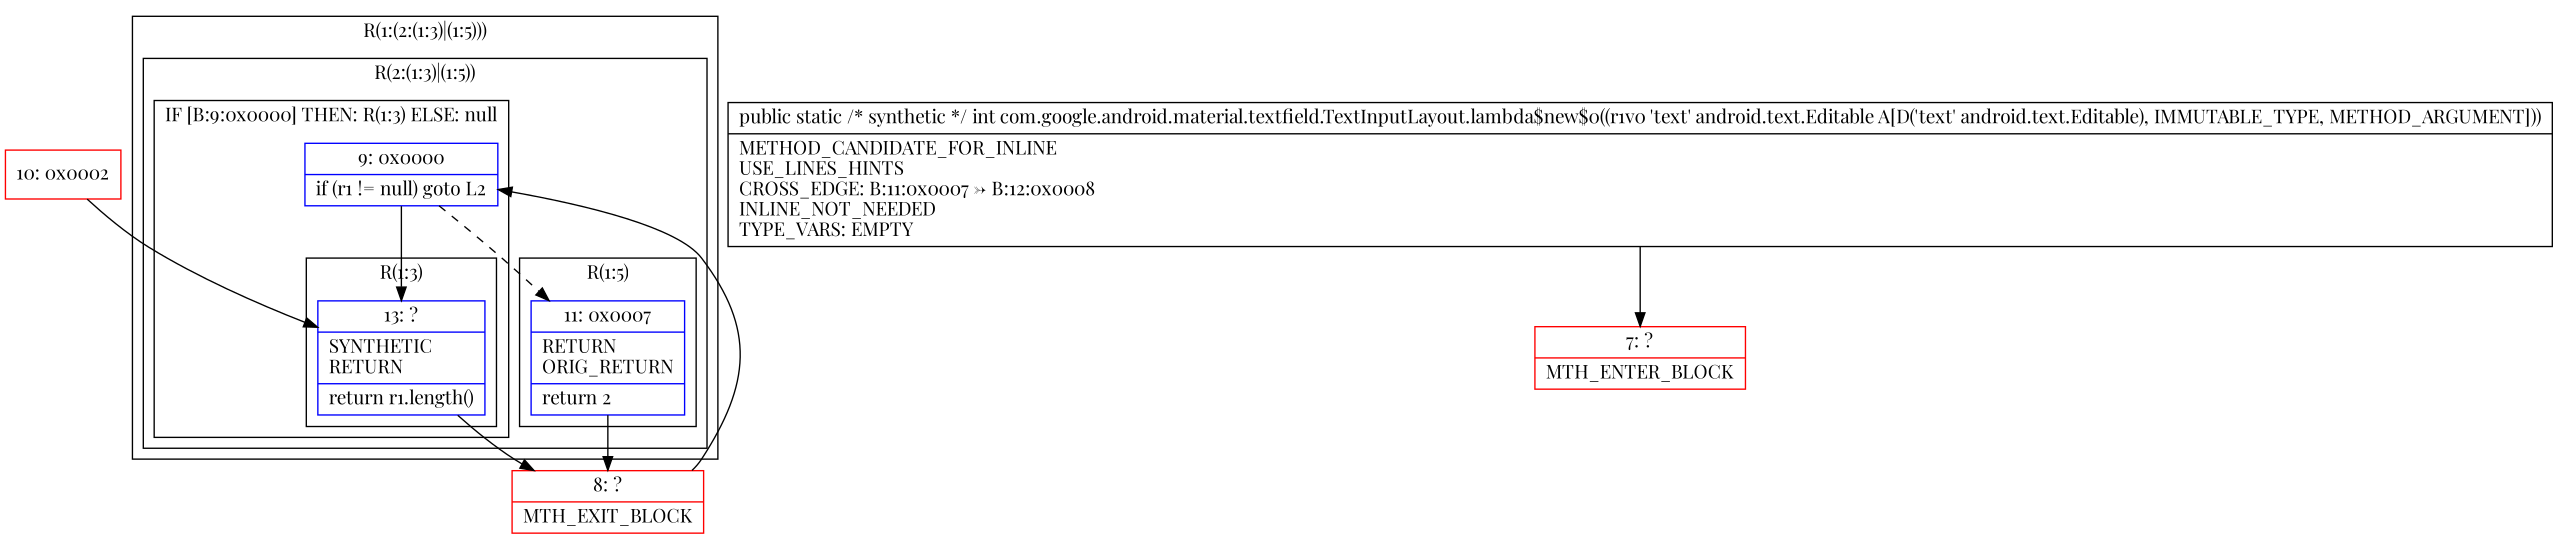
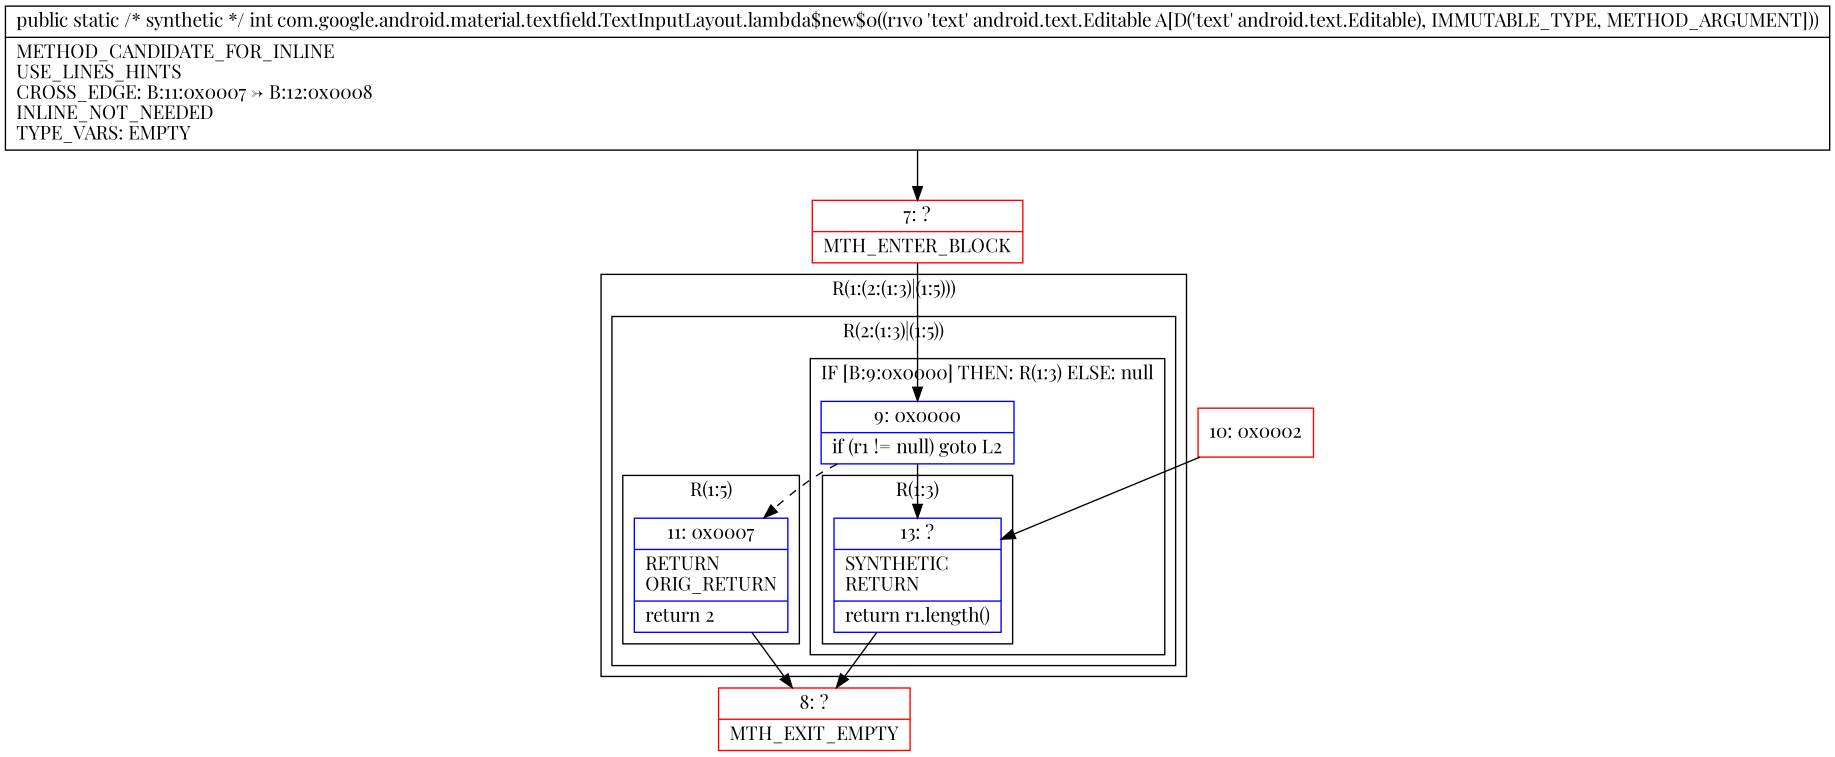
(726, 299) -> (918, 325)
(608, 517) -> (814, 734)
